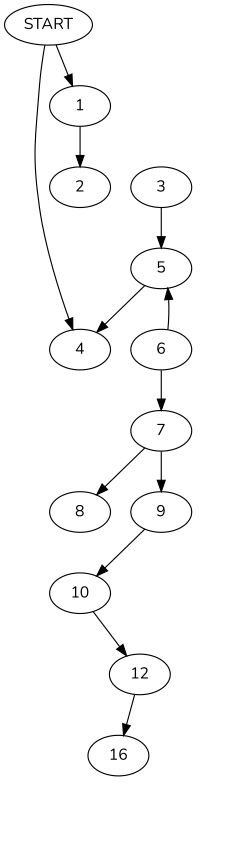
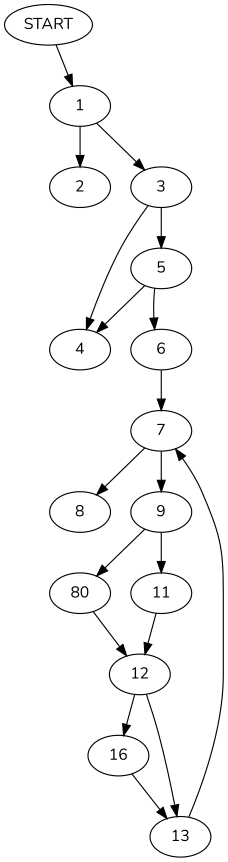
none -> (116, 143)
(37, 184) -> (115, 260)
(169, 315) -> (154, 303)
(80, 593) -> (80, 593)
none -> (161, 593)
none -> (180, 837)
